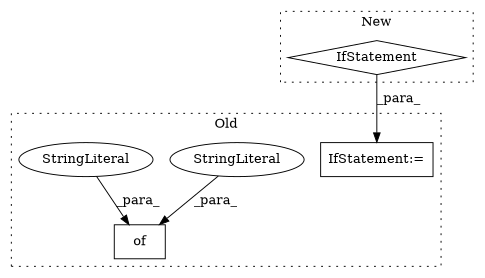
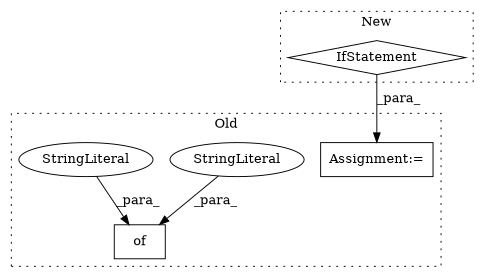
(377, 160) -> (377, 160)
